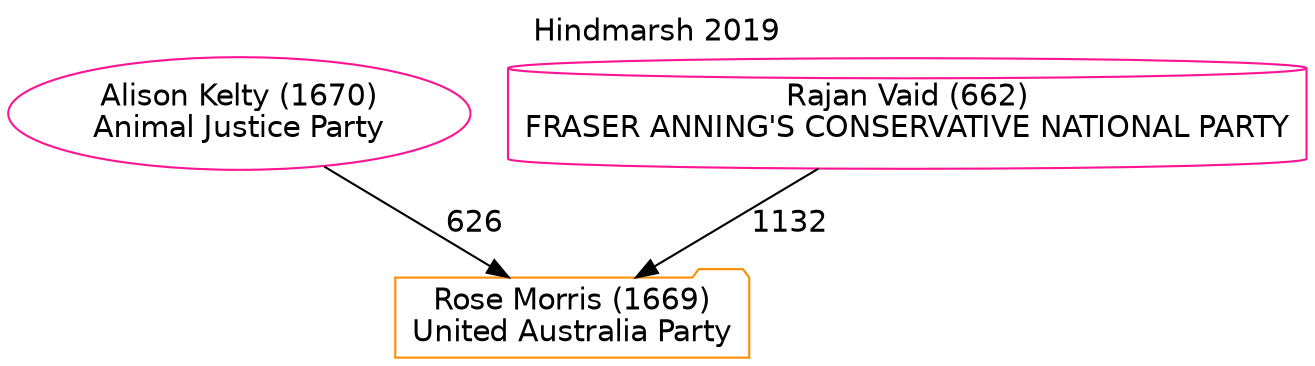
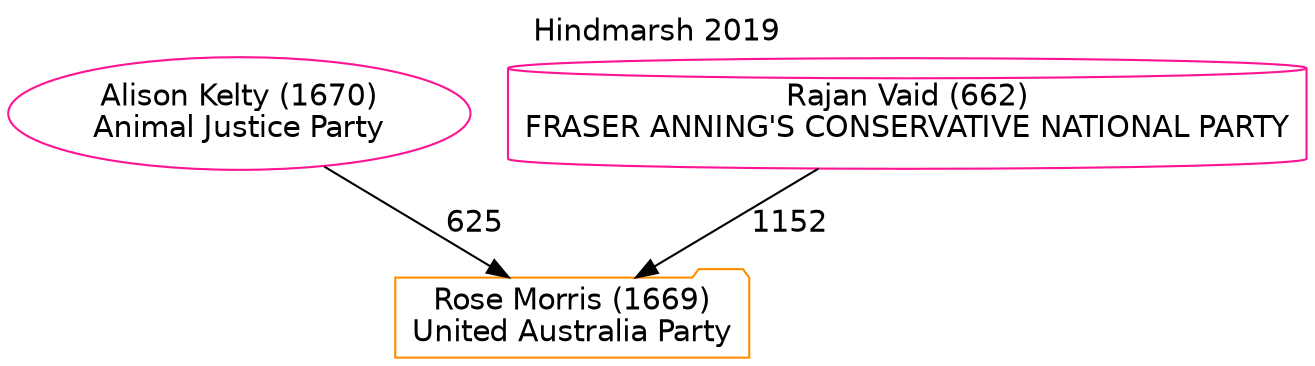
(475, 224) -> (475, 224)
(790, 224) -> (790, 224)
